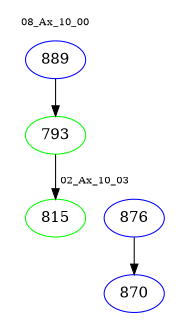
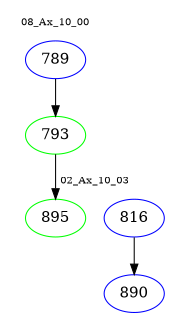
(56, 60) -> (56, 60)
(56, 218) -> (56, 218)
(134, 218) -> (134, 218)
(134, 294) -> (134, 294)
